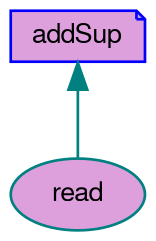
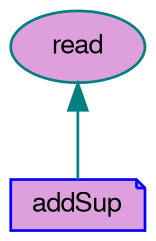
(78, 124) -> (78, 145)
